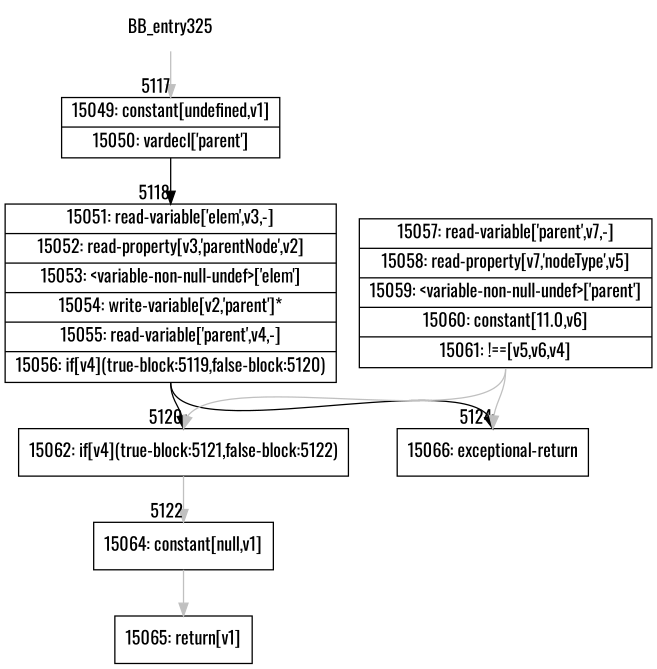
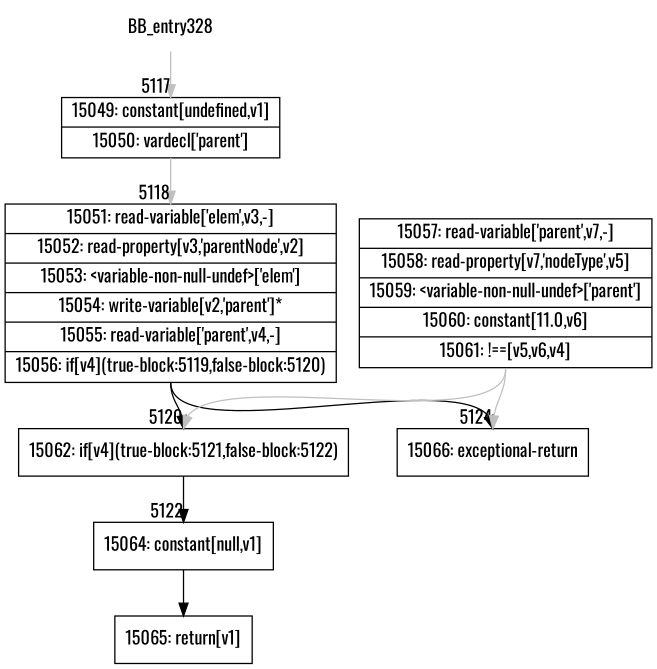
(171, 28) -> (171, 28)
(171, 174) -> (171, 174)
(184, 493) -> (184, 493)
(184, 586) -> (184, 586)
